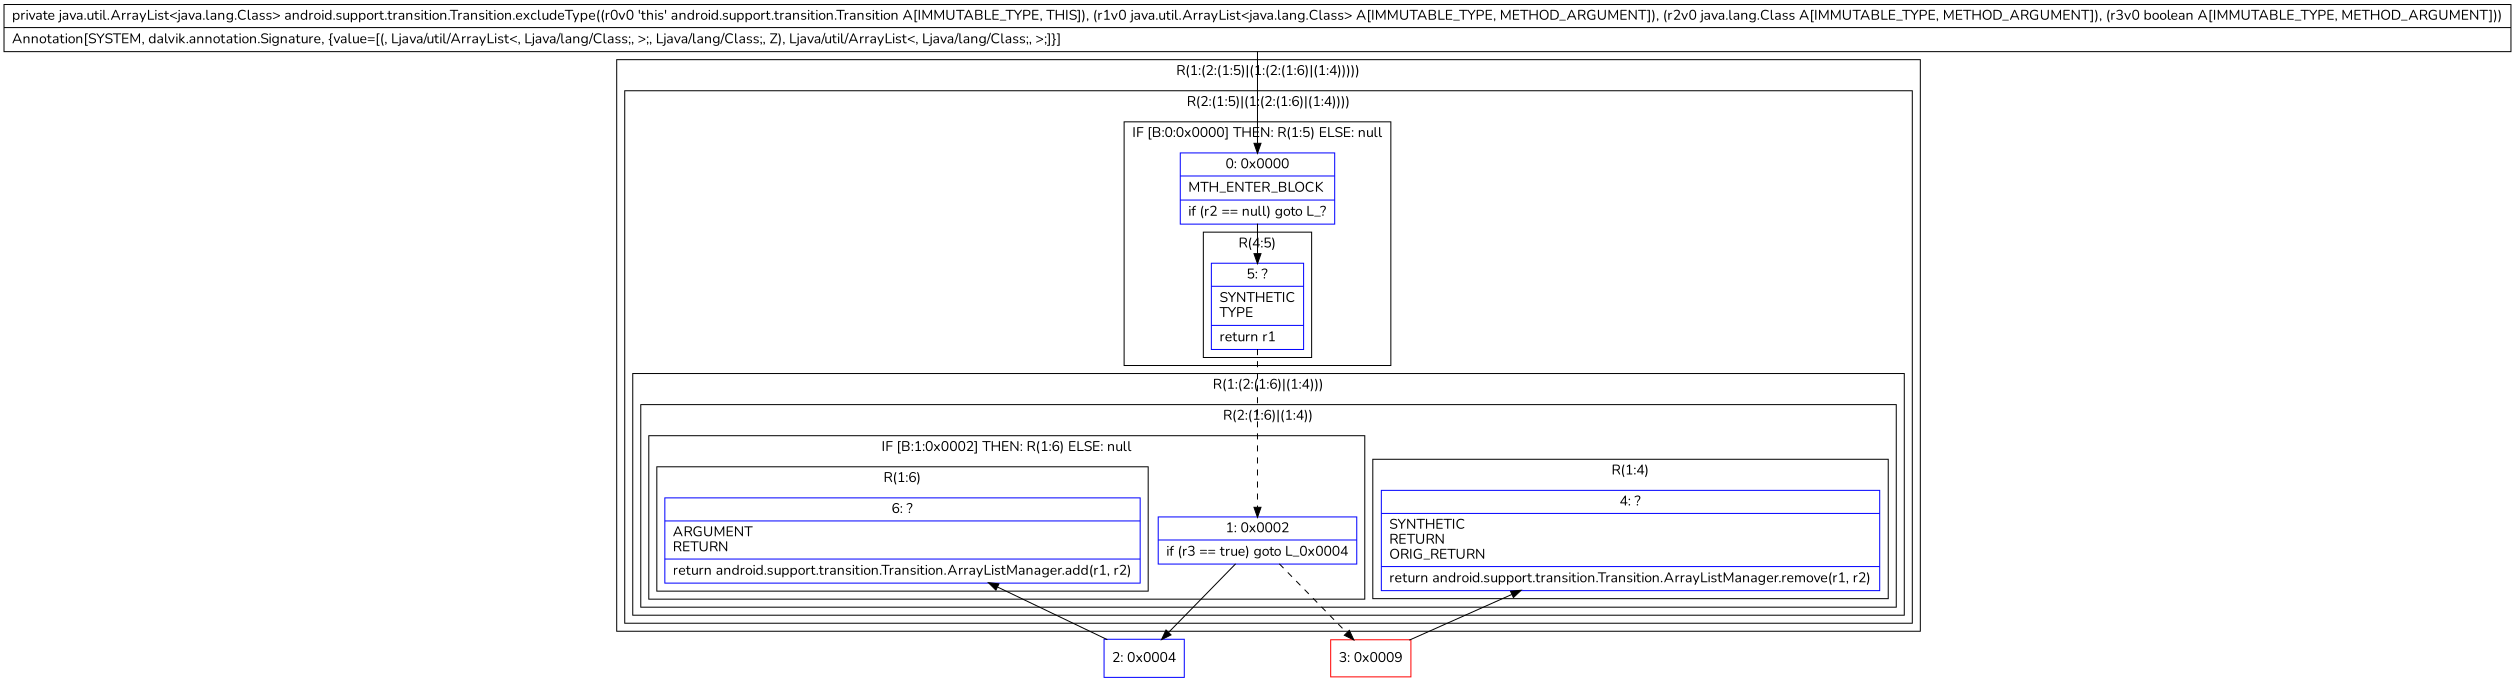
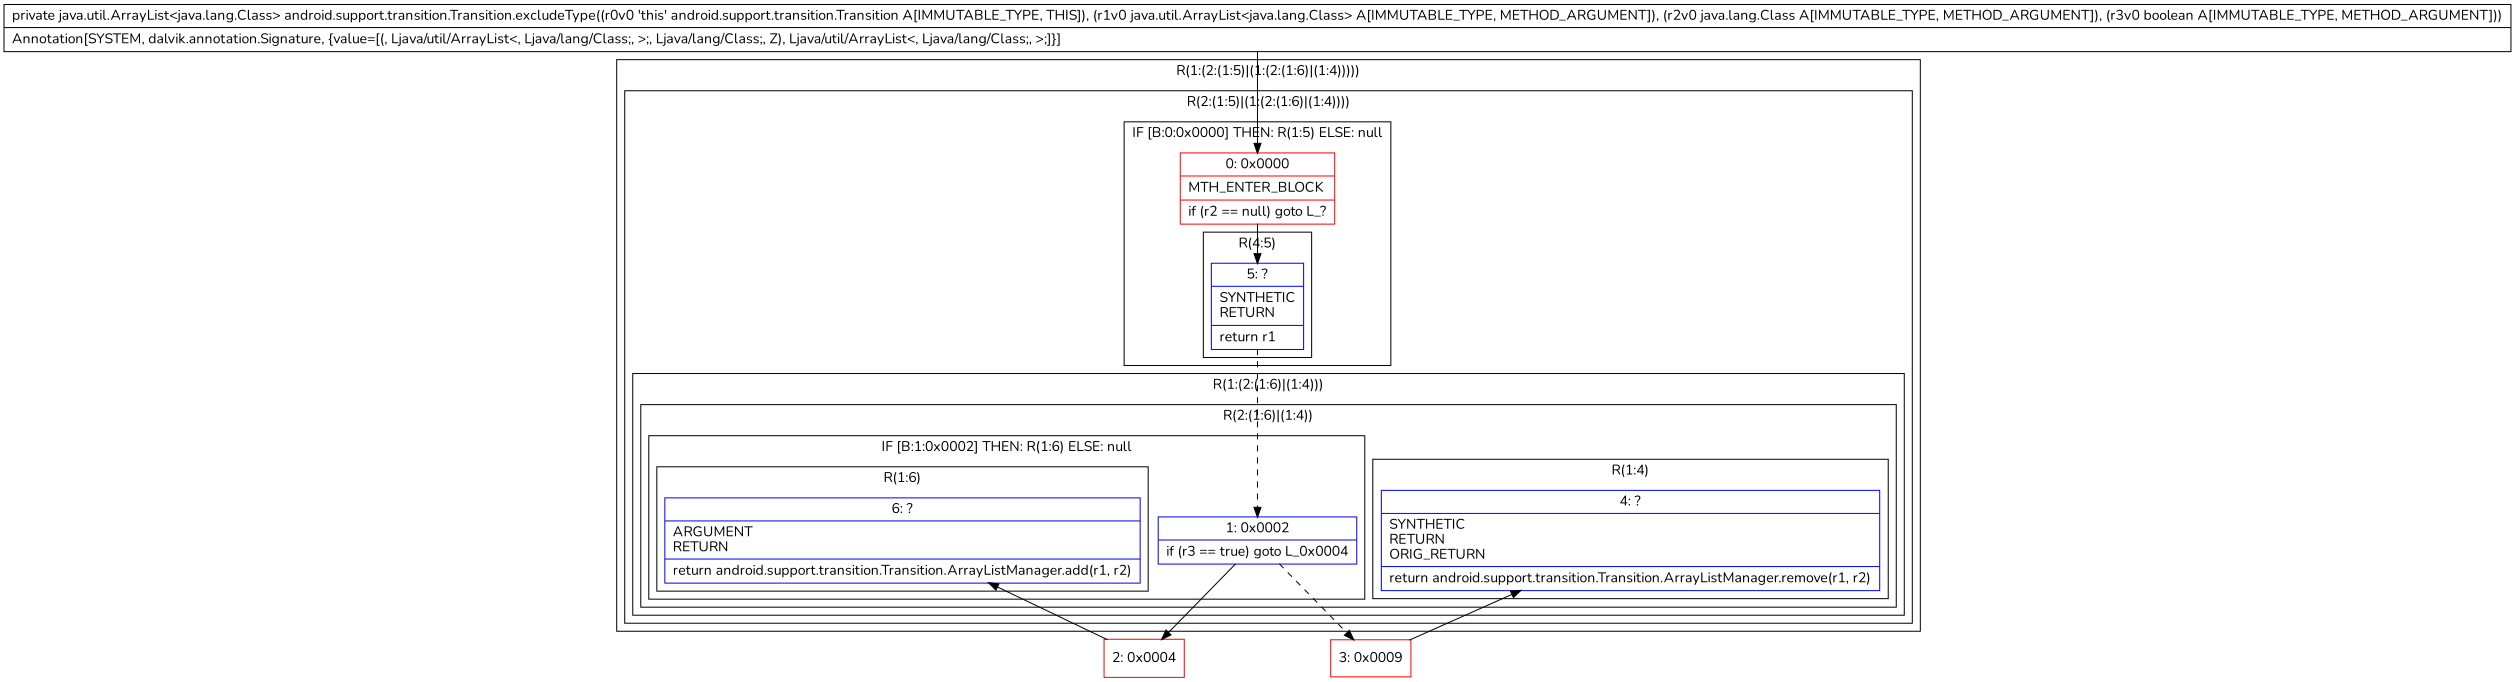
(1257, 189) -> (1257, 189)
(1236, 313) -> (1247, 313)
(1144, 658) -> (1144, 658)
